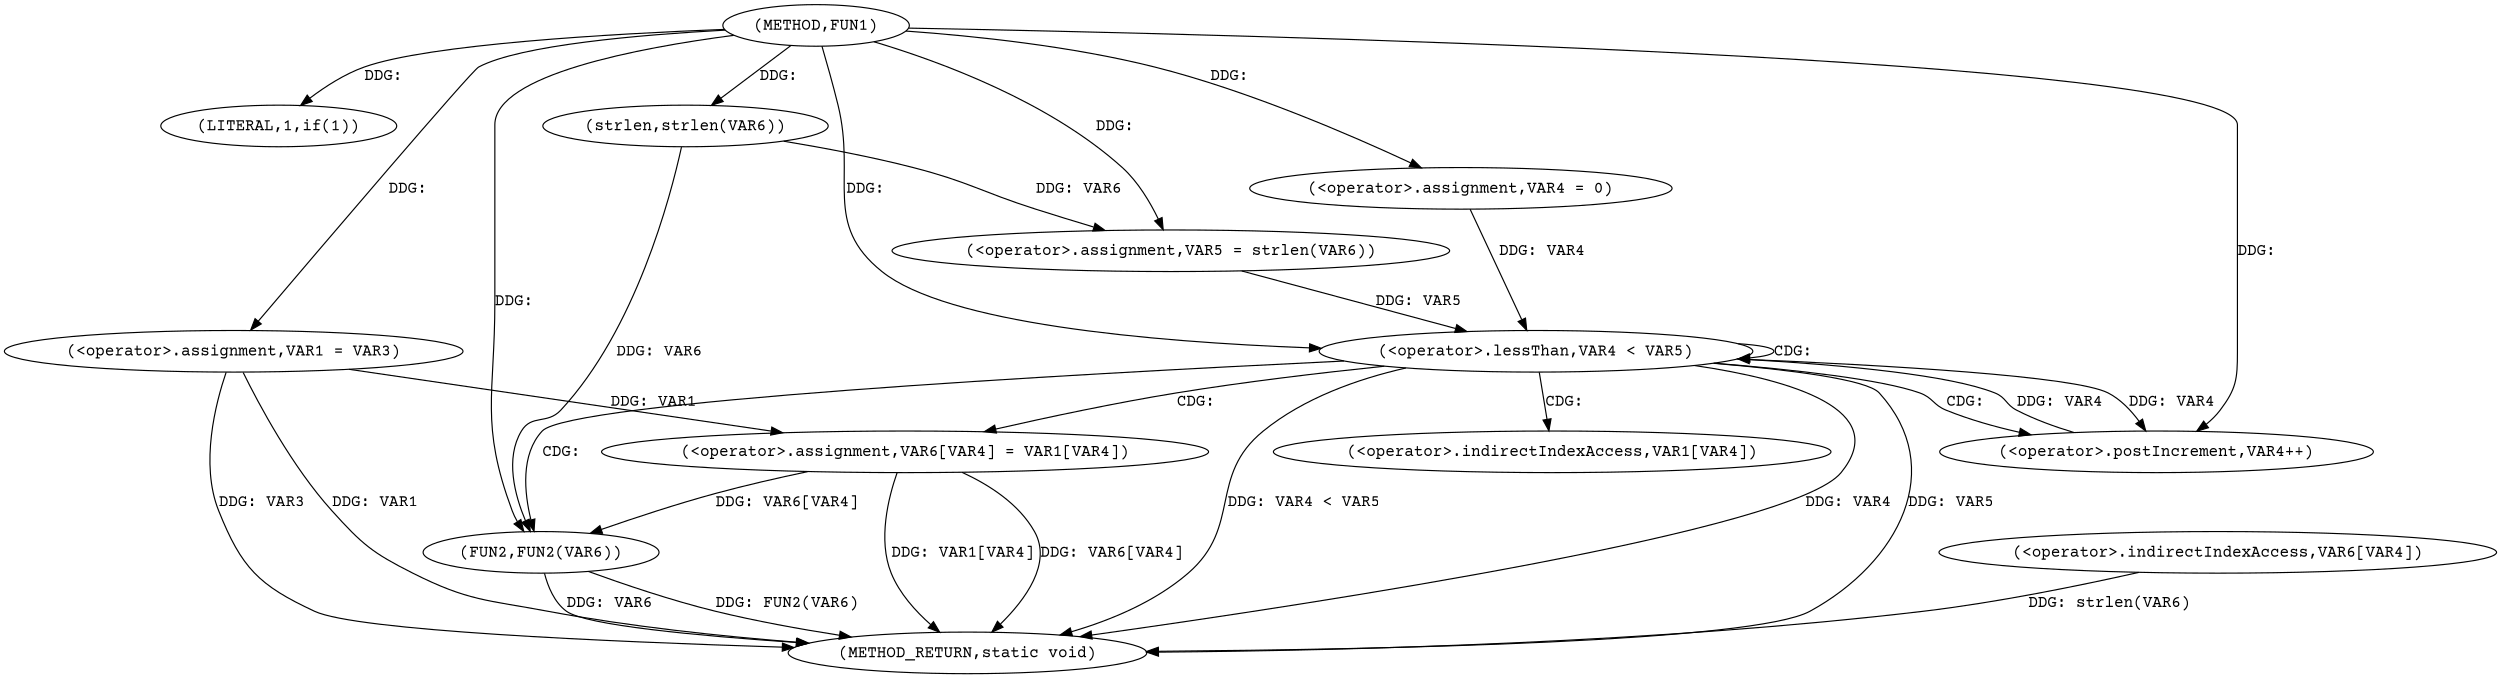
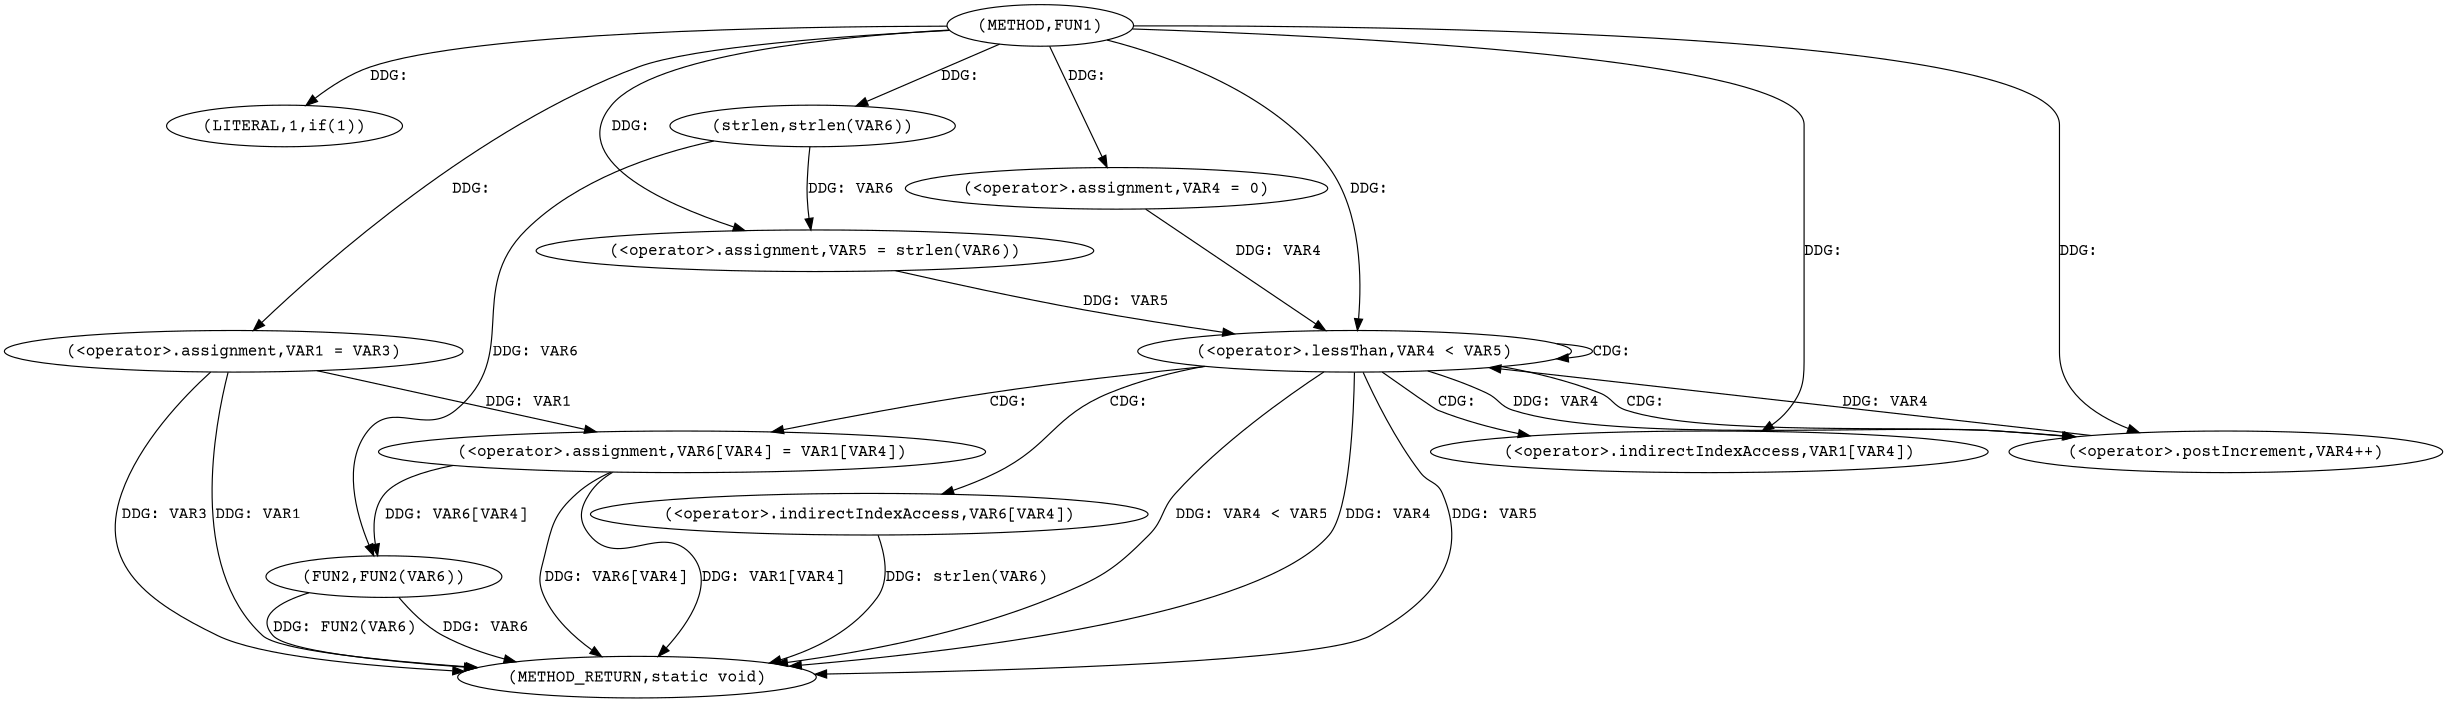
(495, 192) -> (1631, 65)
(895, 387) -> (1072, 414)
